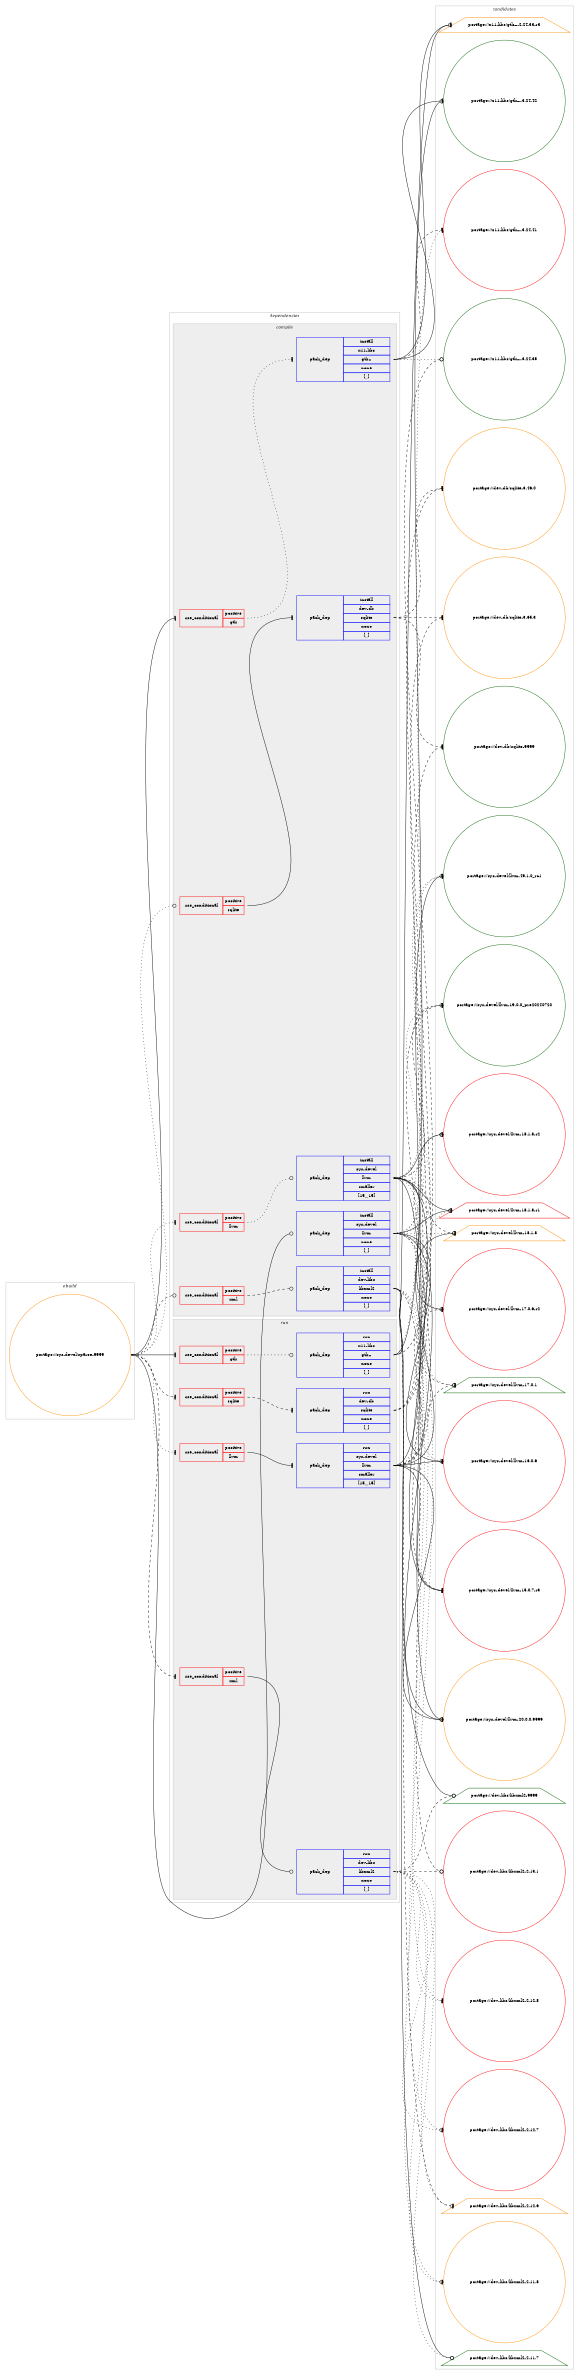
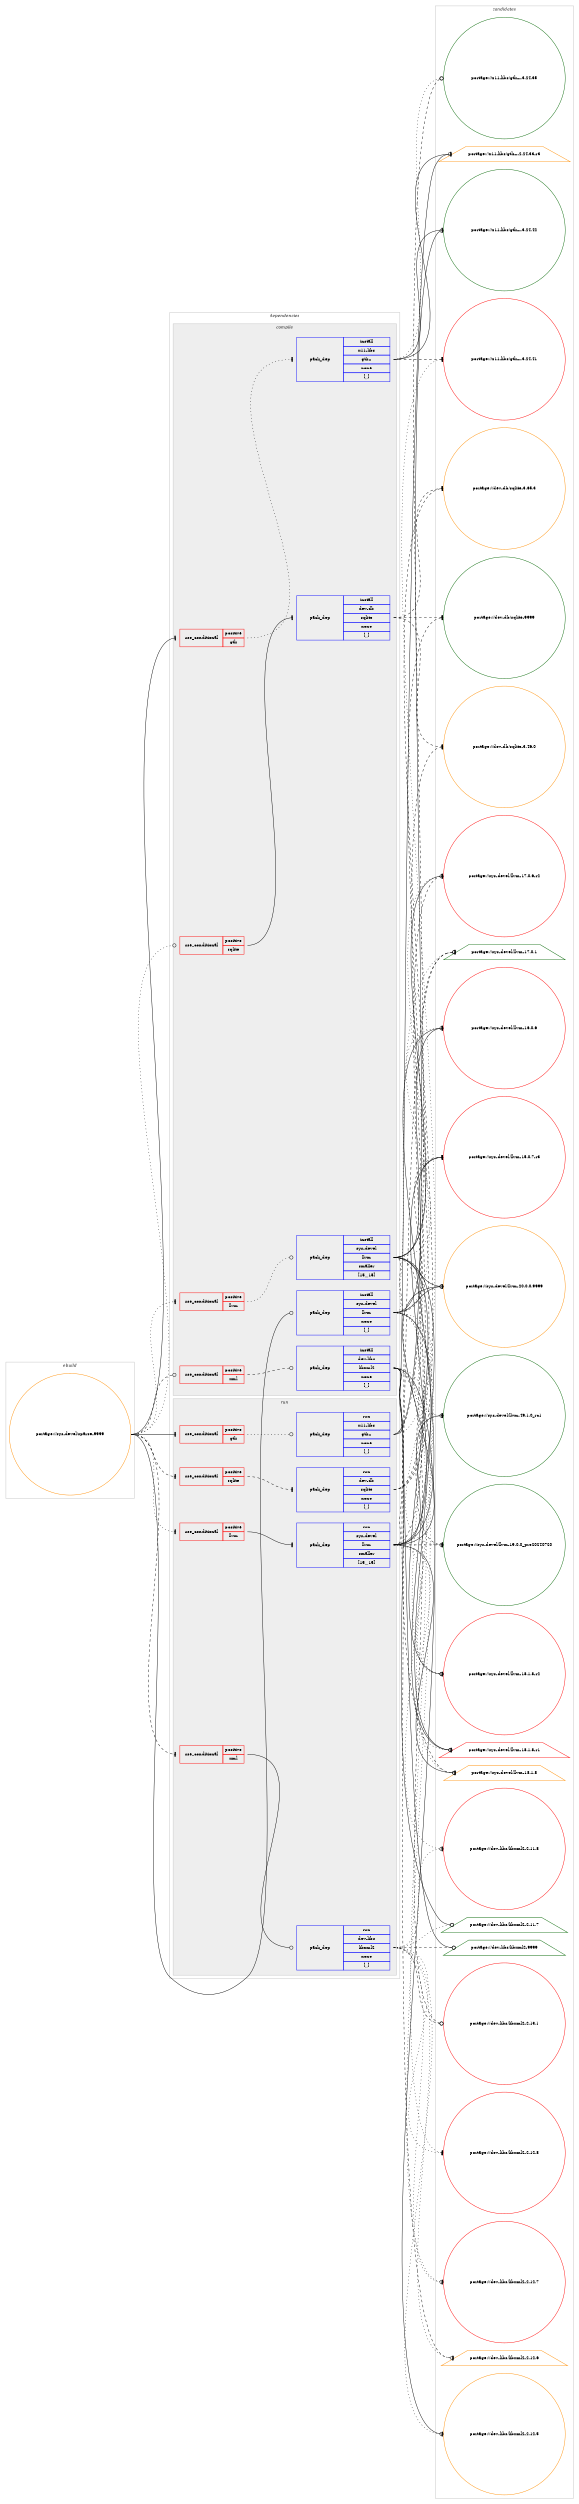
(504, 2282) -> (504, 1849)
none -> (504, 2434)
